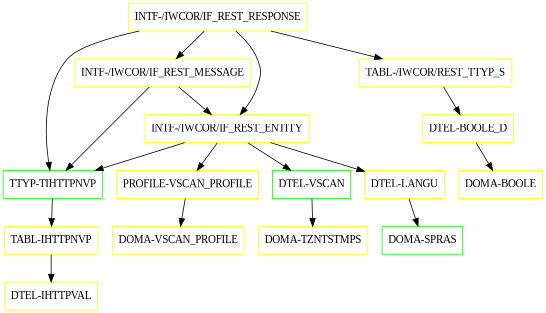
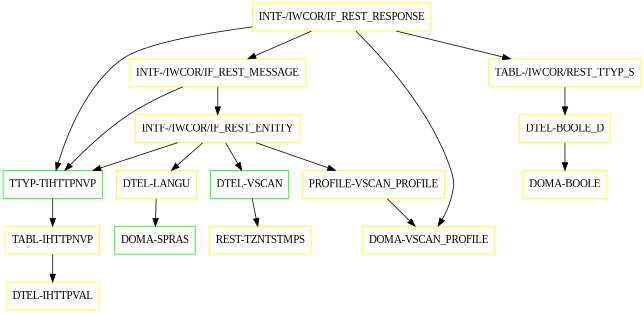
(260, 68) -> (425, 117)
(313, 240) -> (260, 240)
